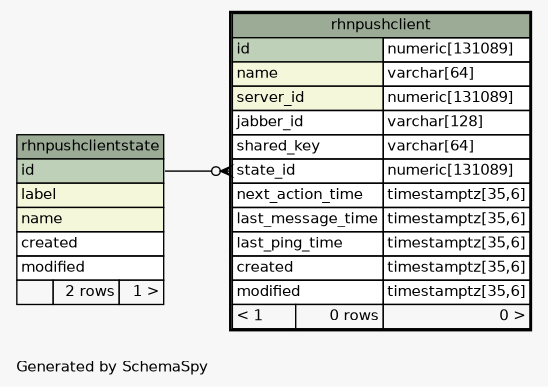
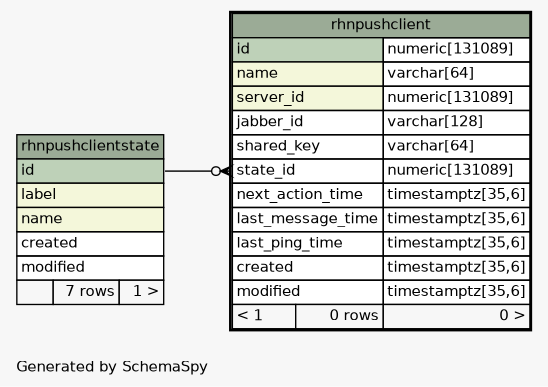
(90, 292) -> (90, 292)
